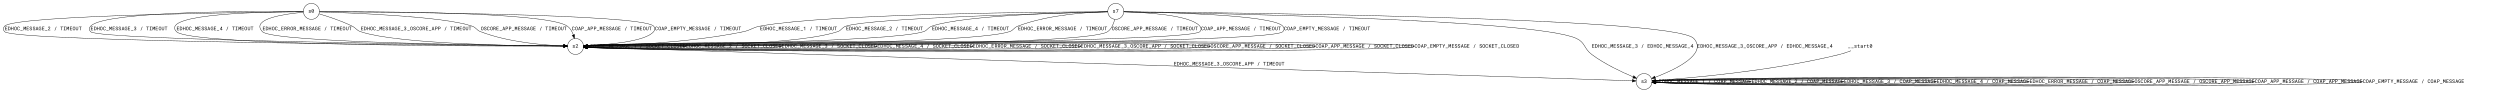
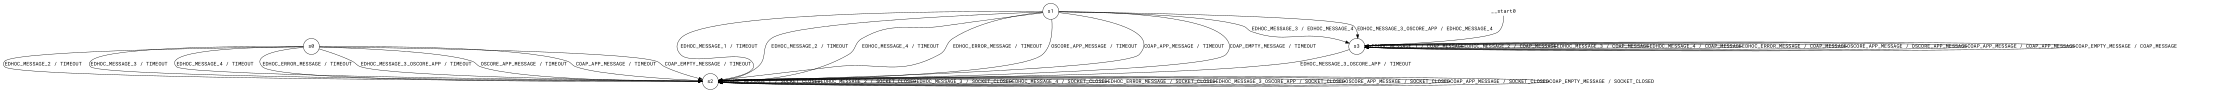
(1116, 11) -> (1051, 11)
(1108, 64) -> (1084, 74)
